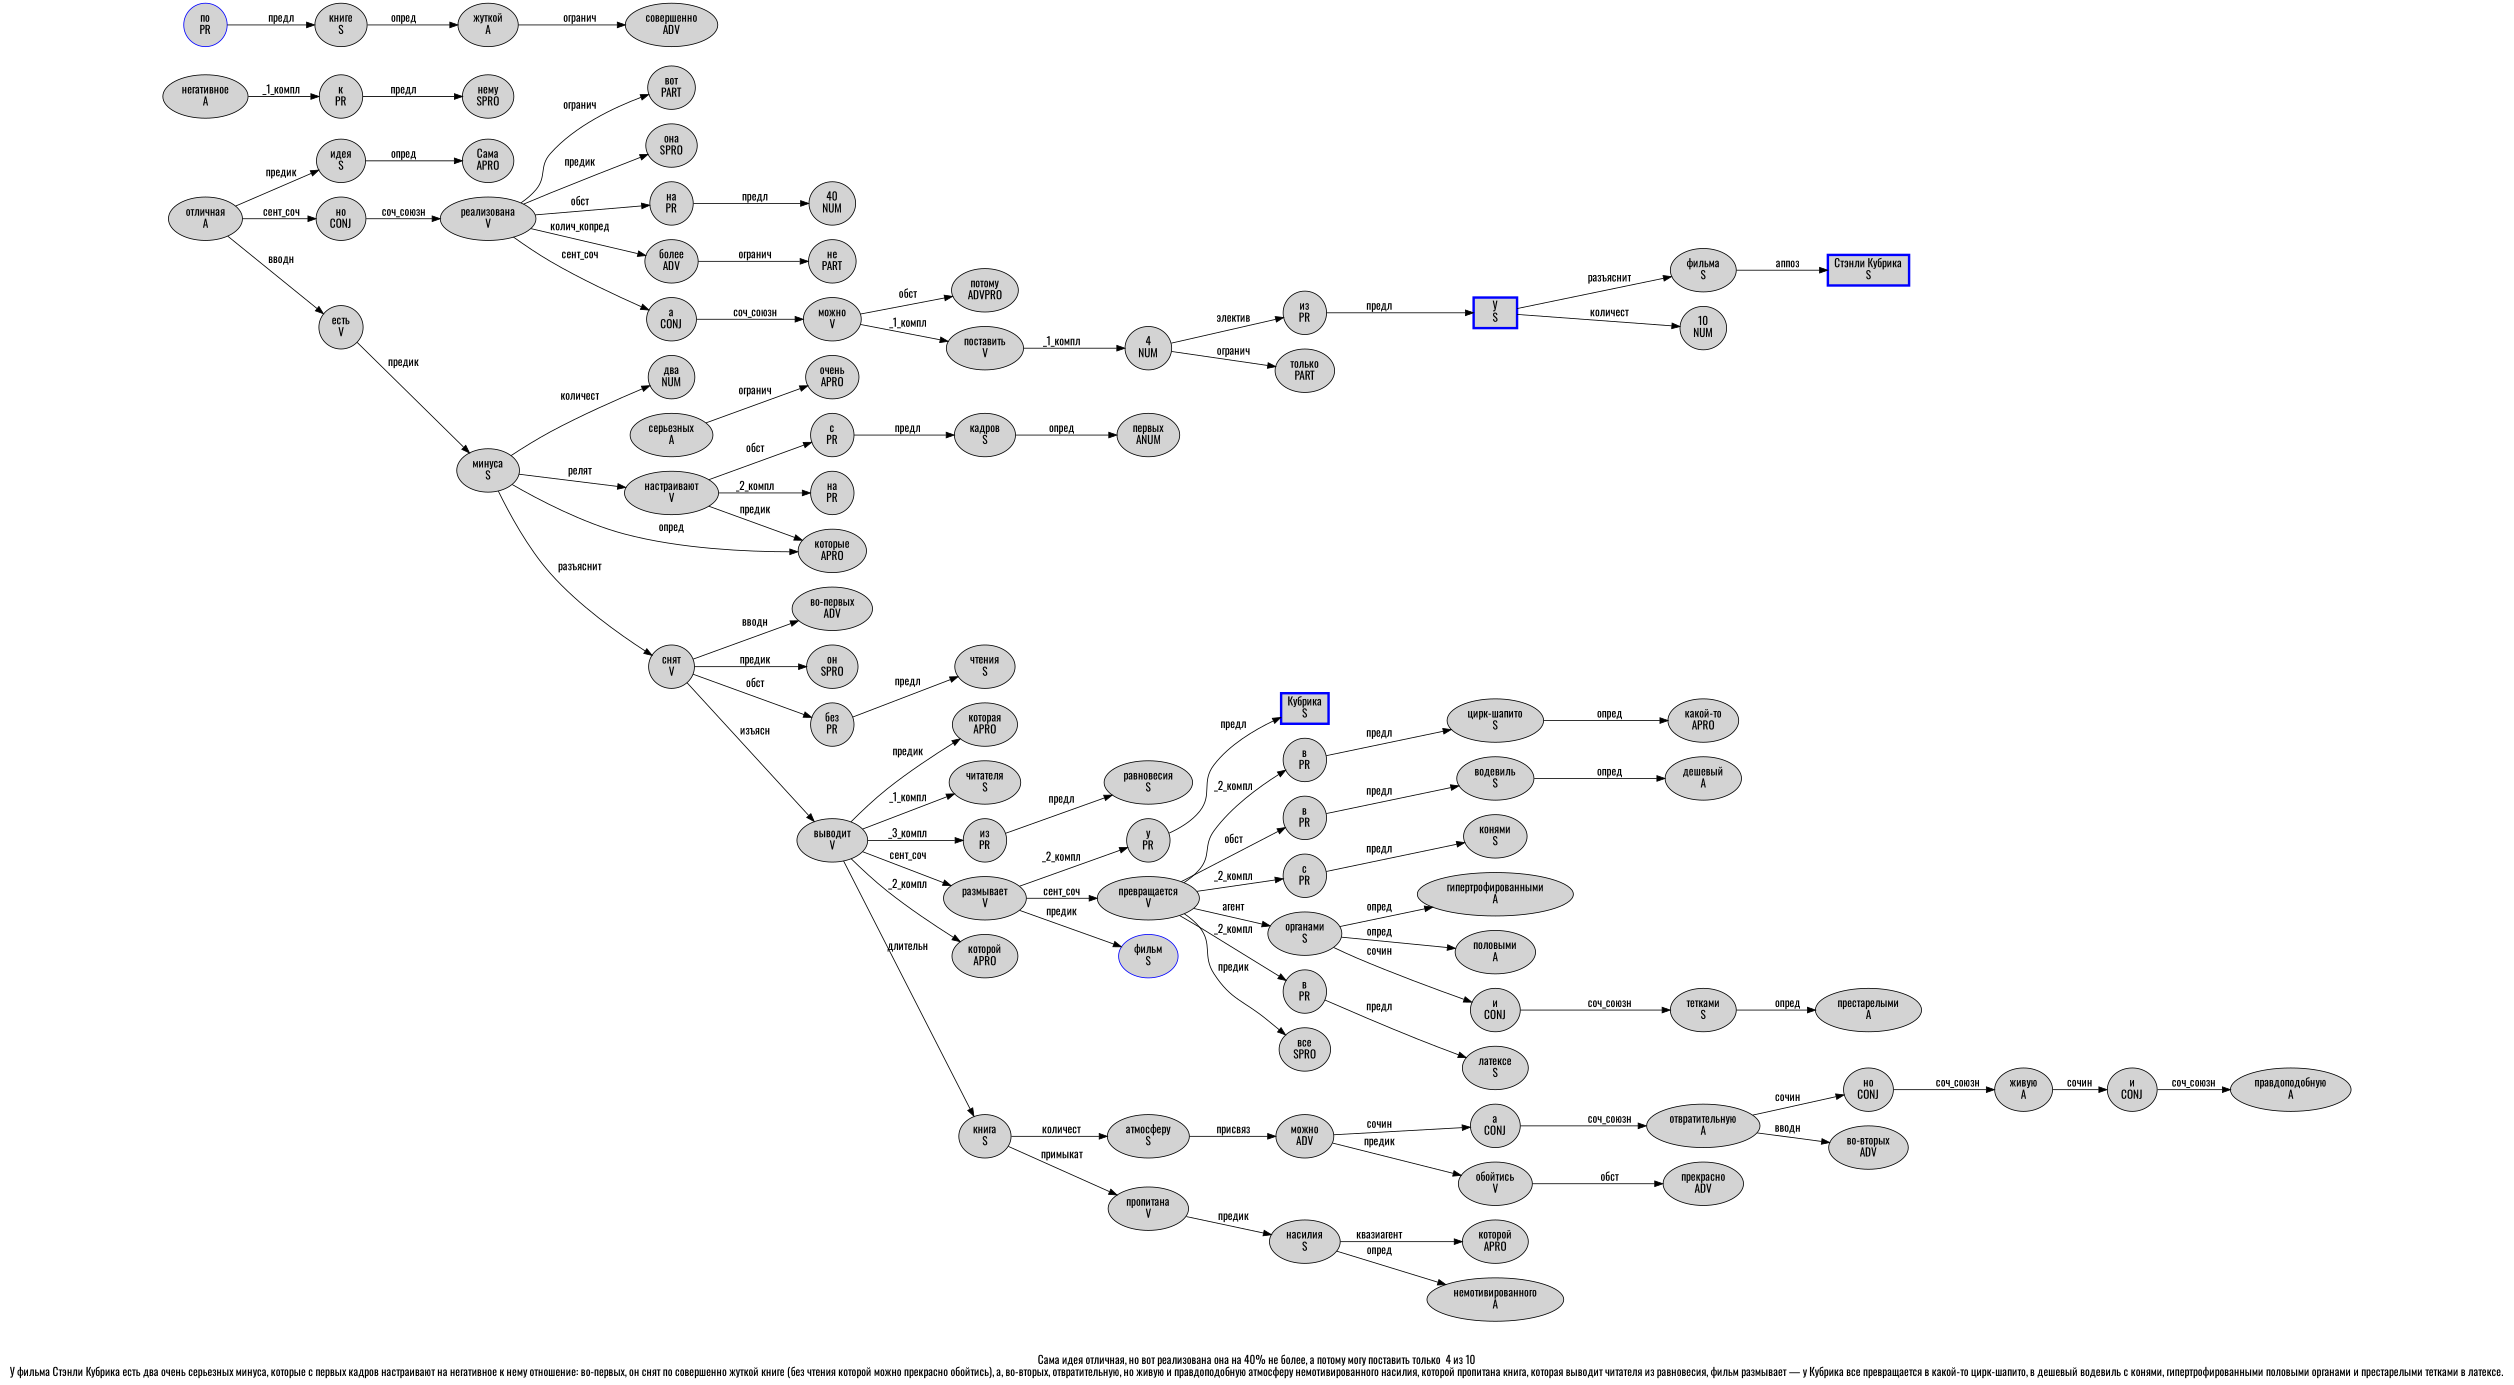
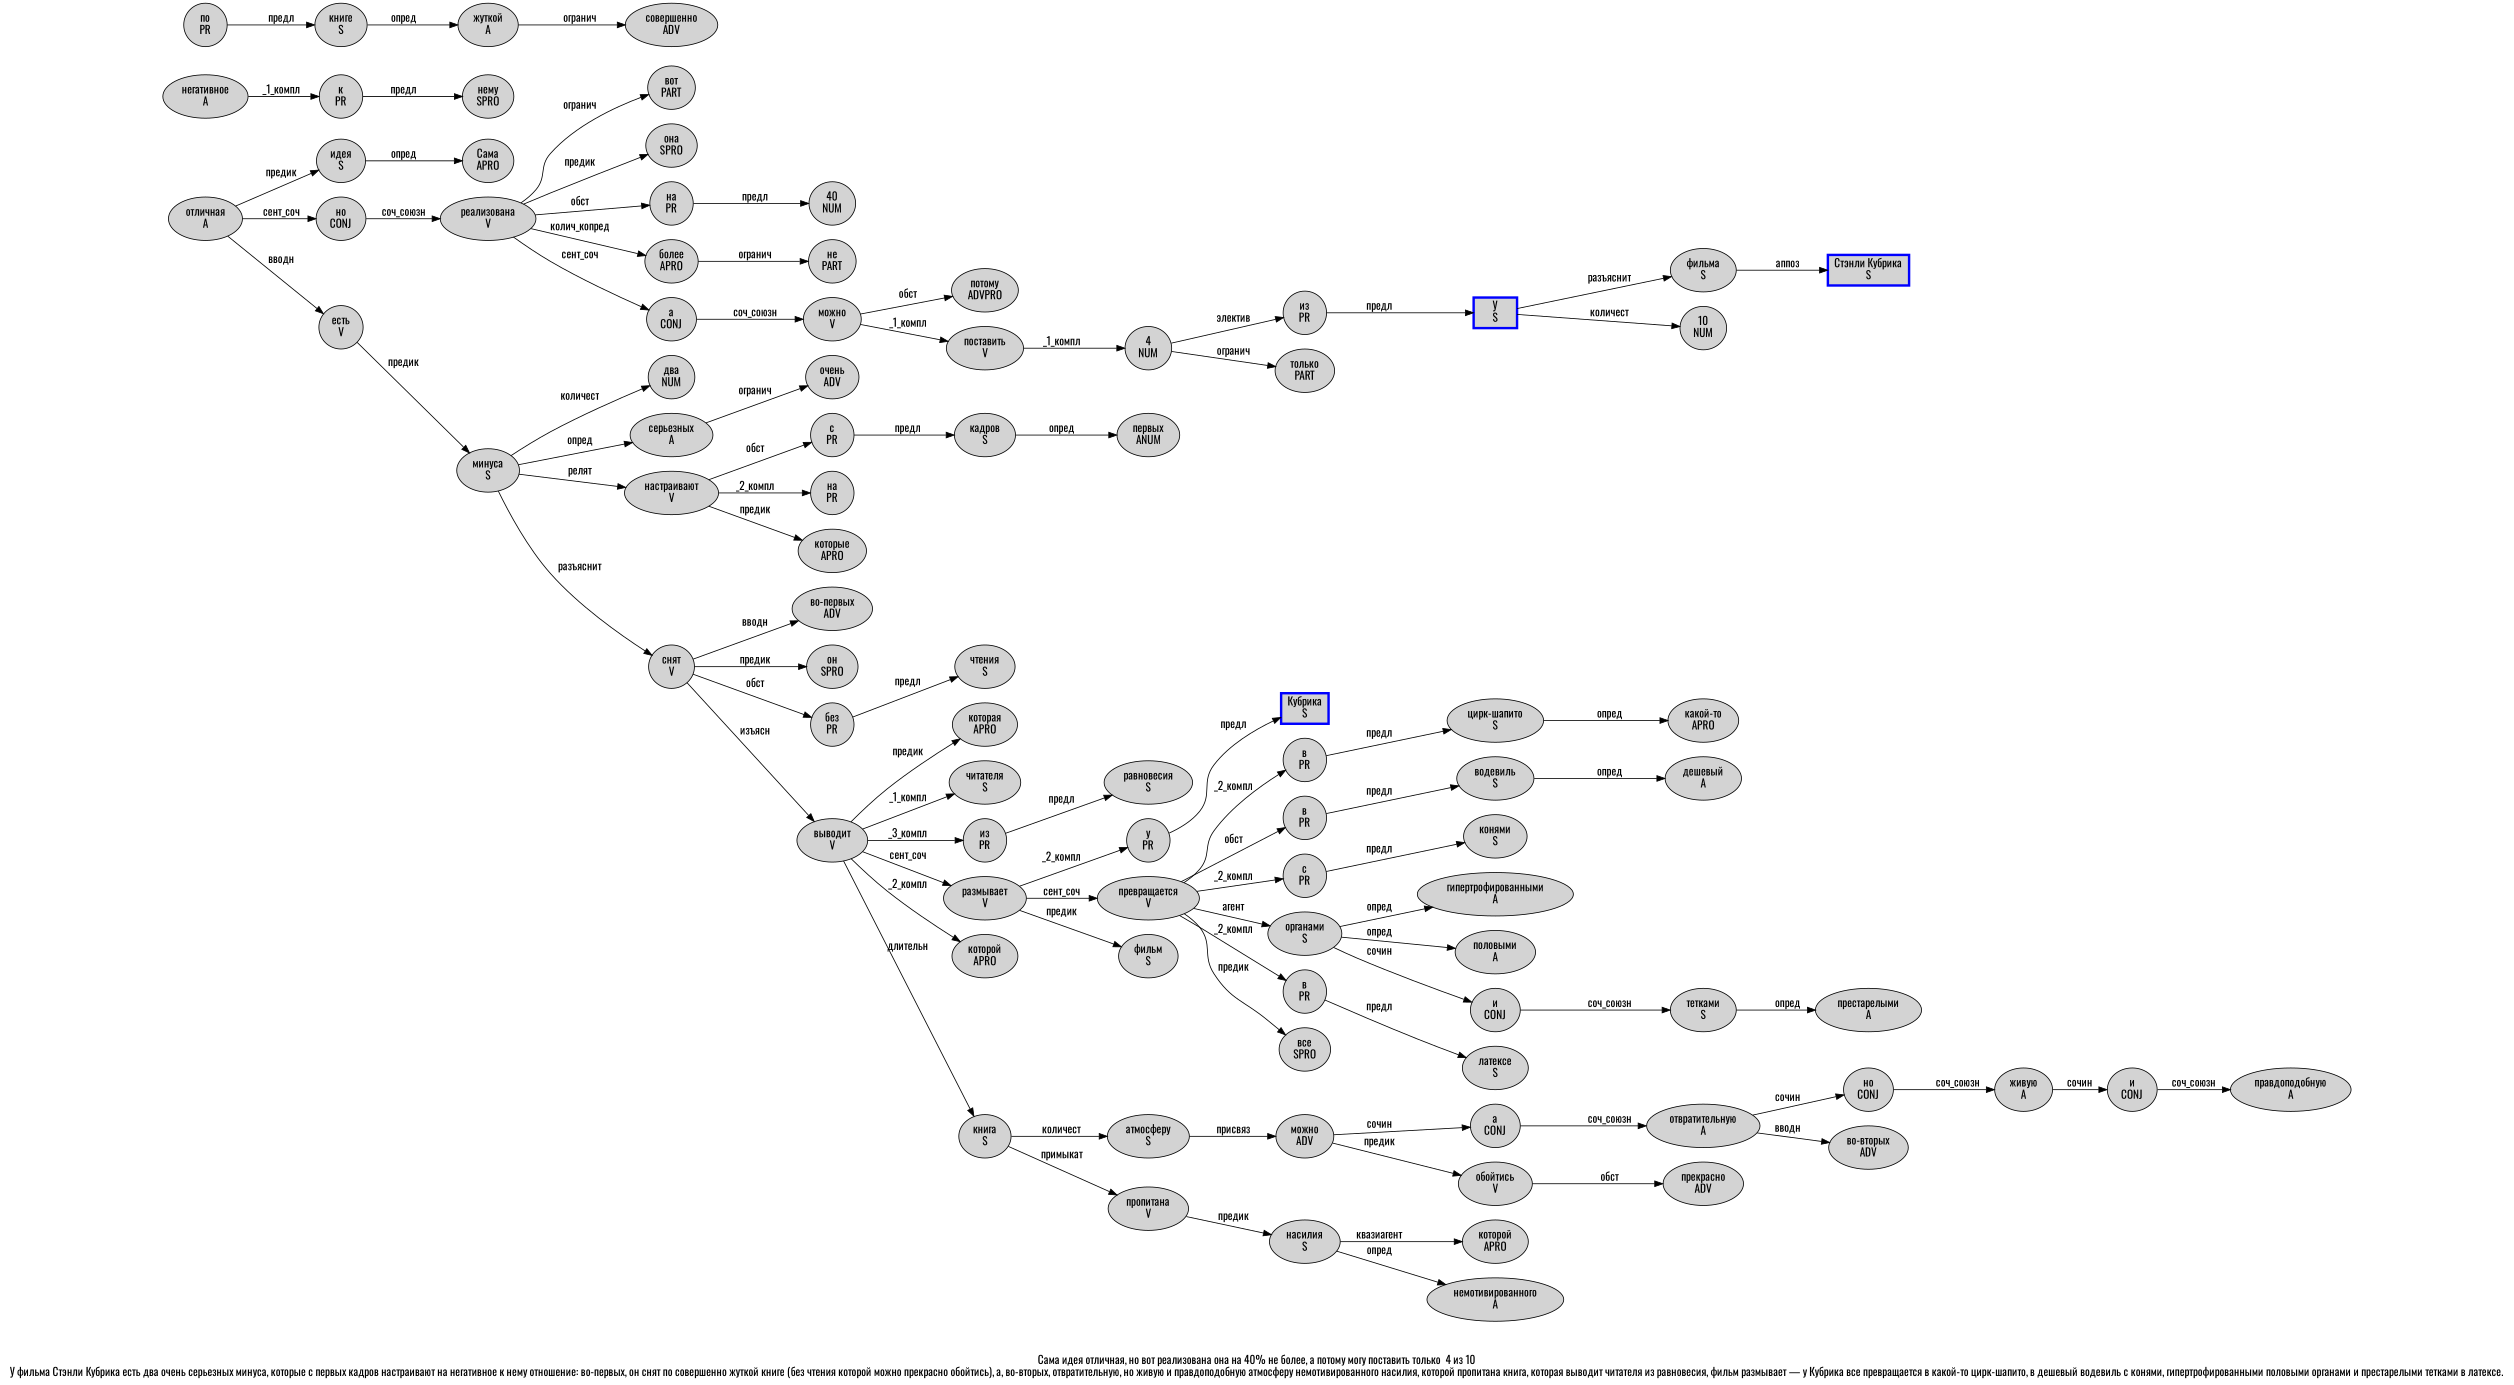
(205, 25) -> (205, 25)
(672, 261) -> (672, 261)
(832, 377) -> (832, 377)
(646, 539) -> (571, 454)
(1148, 956) -> (1148, 956)
